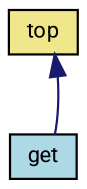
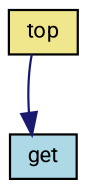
(58, 106) -> (29, 83)
